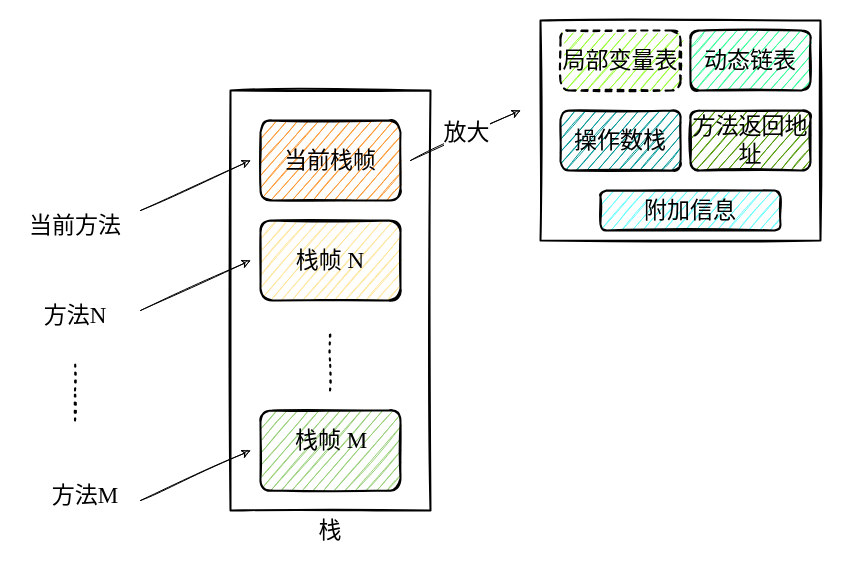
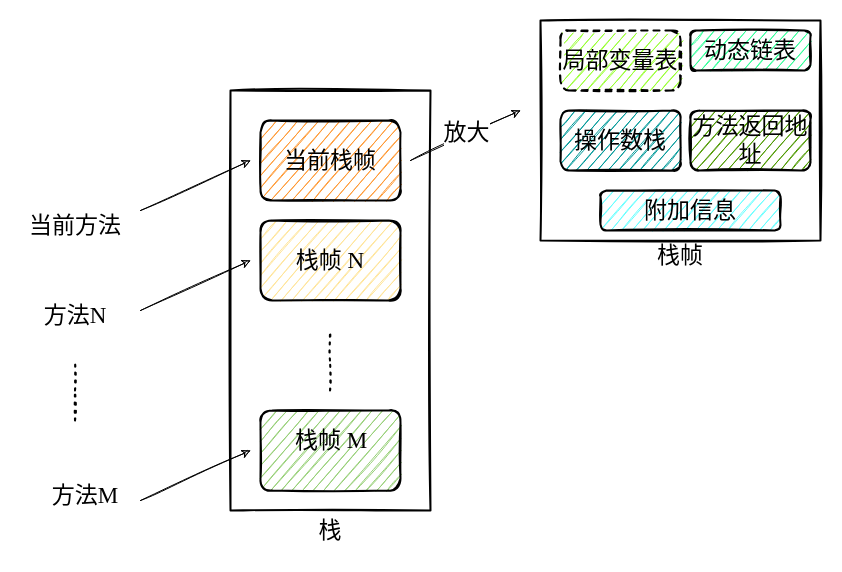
(751, 61) -> (751, 51)
none -> (681, 256)
